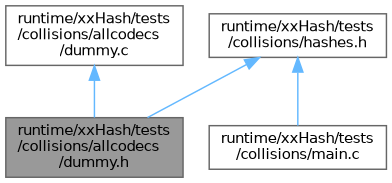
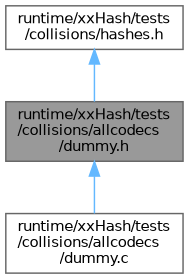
(94, 99) -> (94, 195)
(298, 147) -> none
